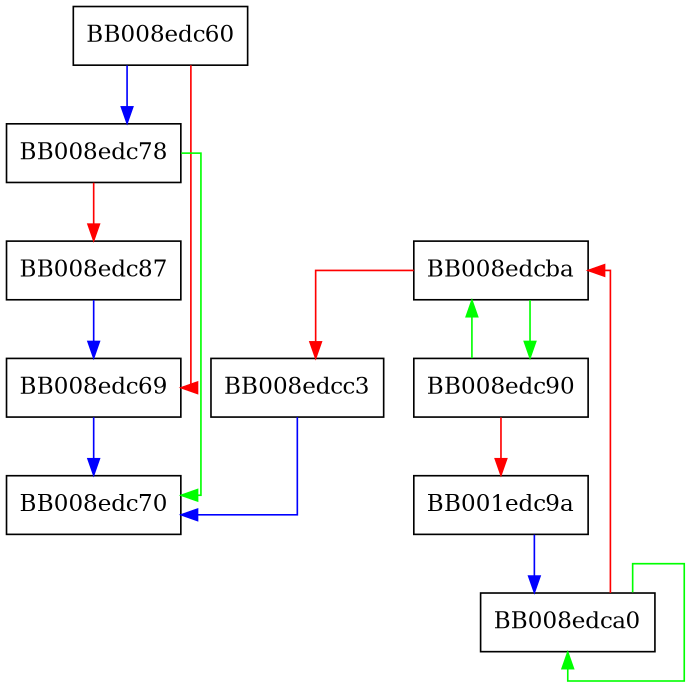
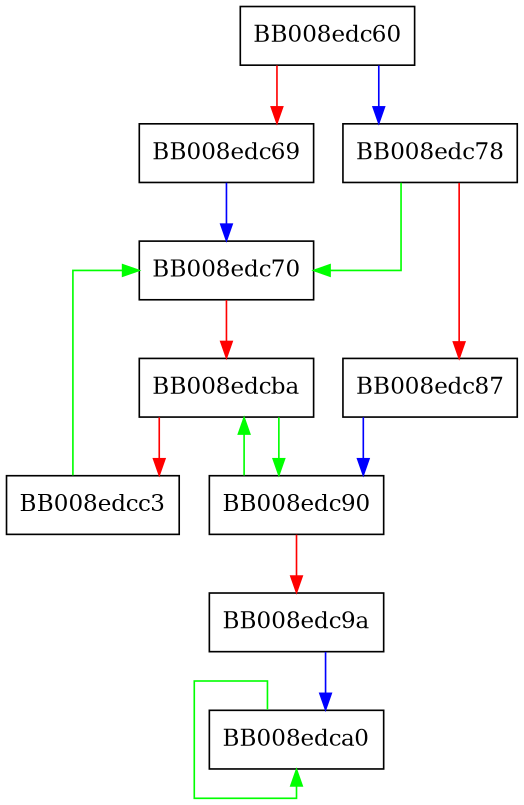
(94, 321) -> (363, 438)
(610, 429) -> (226, 321)
(501, 505) -> (297, 622)
(296, 515) -> (73, 348)
